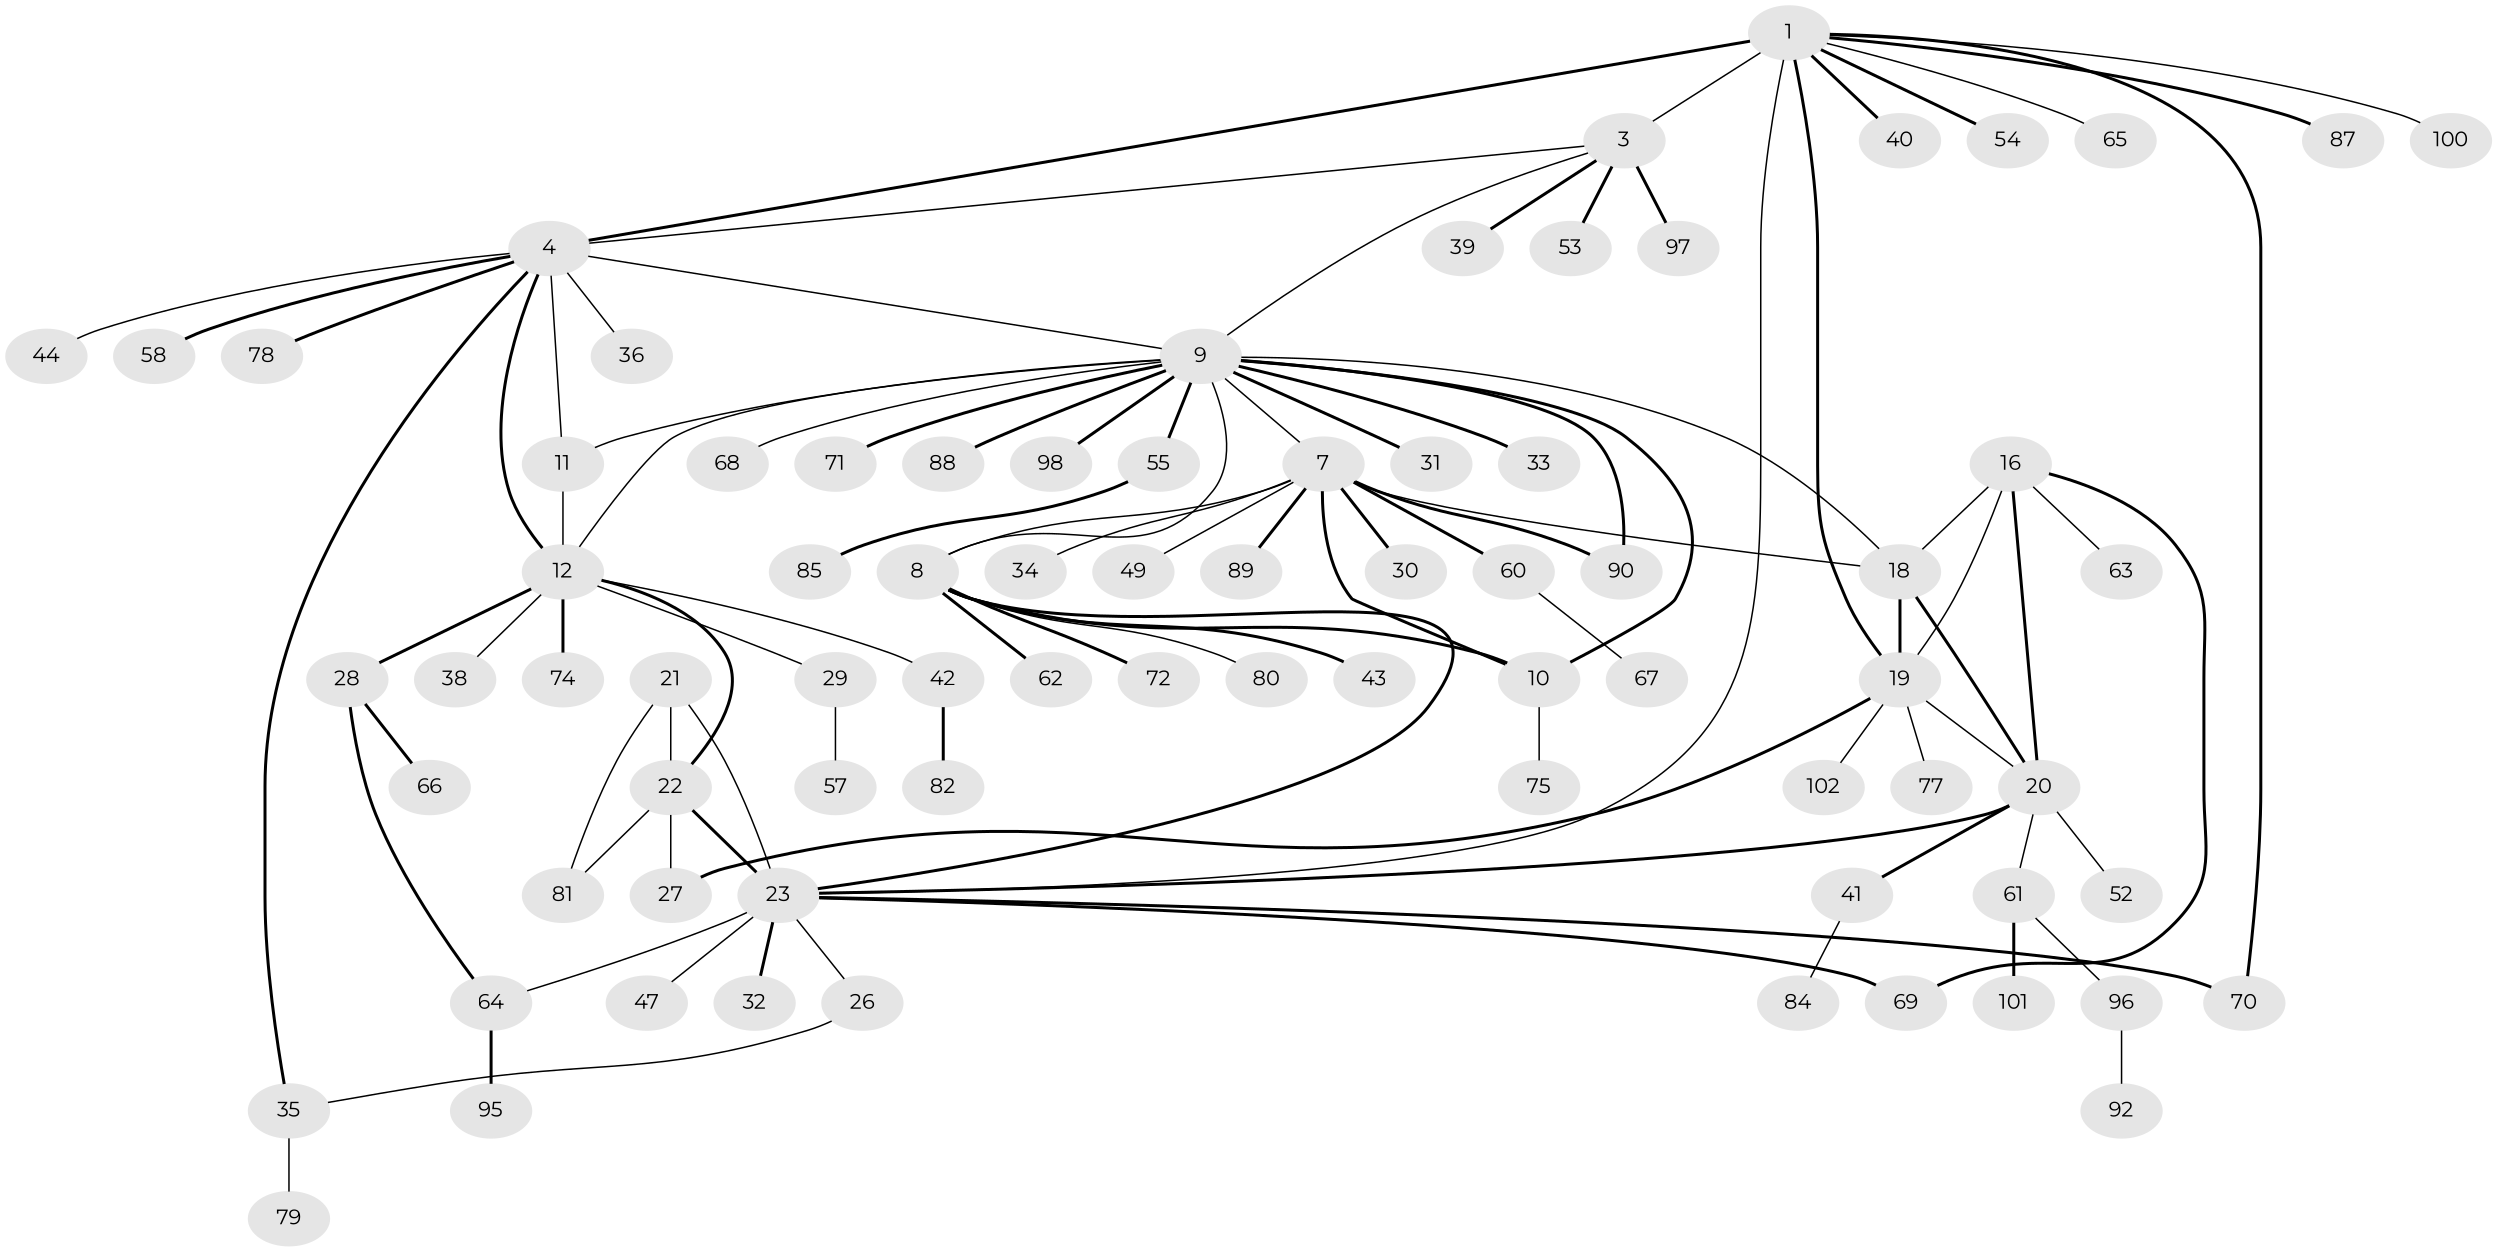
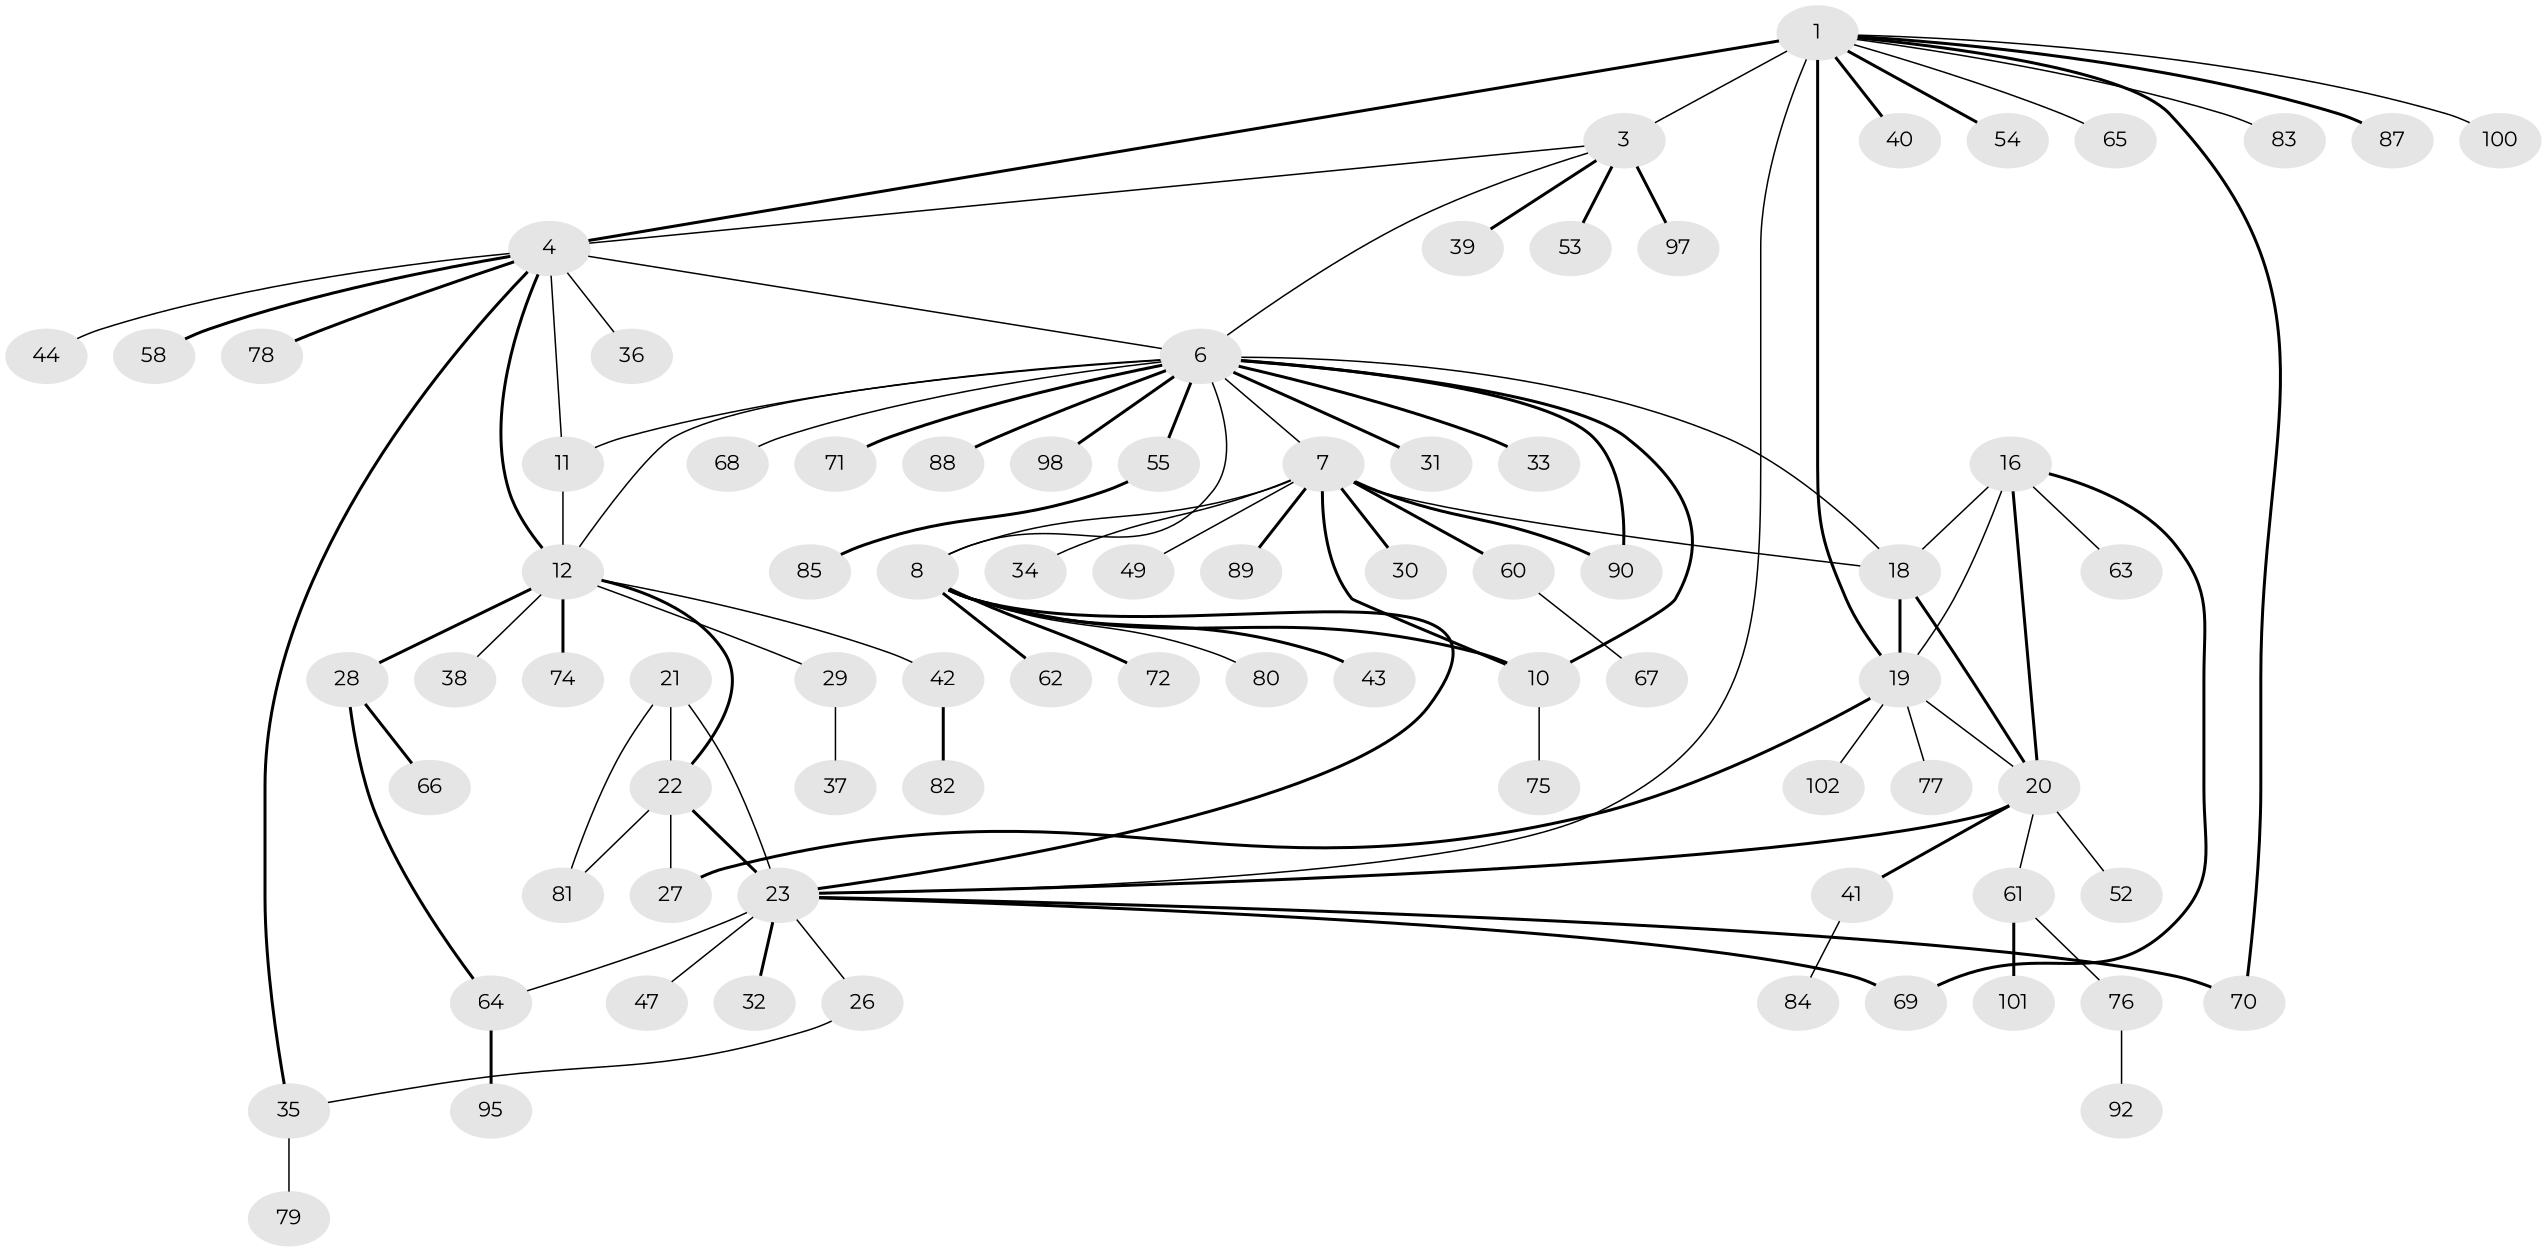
none -> (2285, 141)
(1201, 356) -> (1201, 356)
(835, 788) -> (835, 788)
(2122, 1003) -> (2122, 1003)
